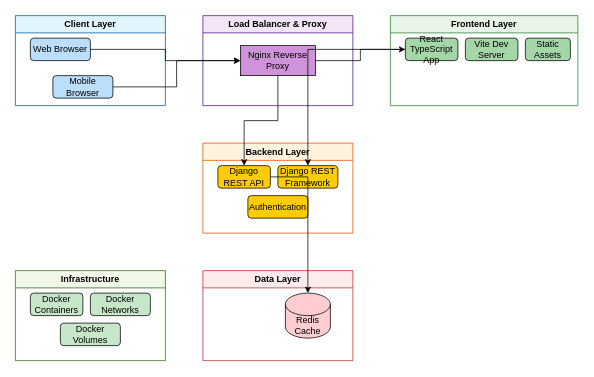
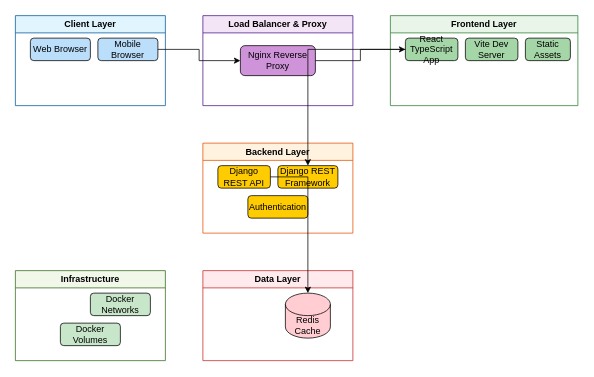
(123, 49) -> none
(278, 60) -> (278, 60)
(83, 87) -> (128, 49)
(260, 120) -> none
(57, 304) -> none
